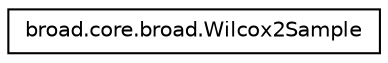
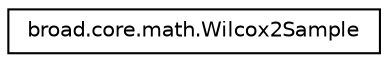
(194, 31) -> (194, 31)
